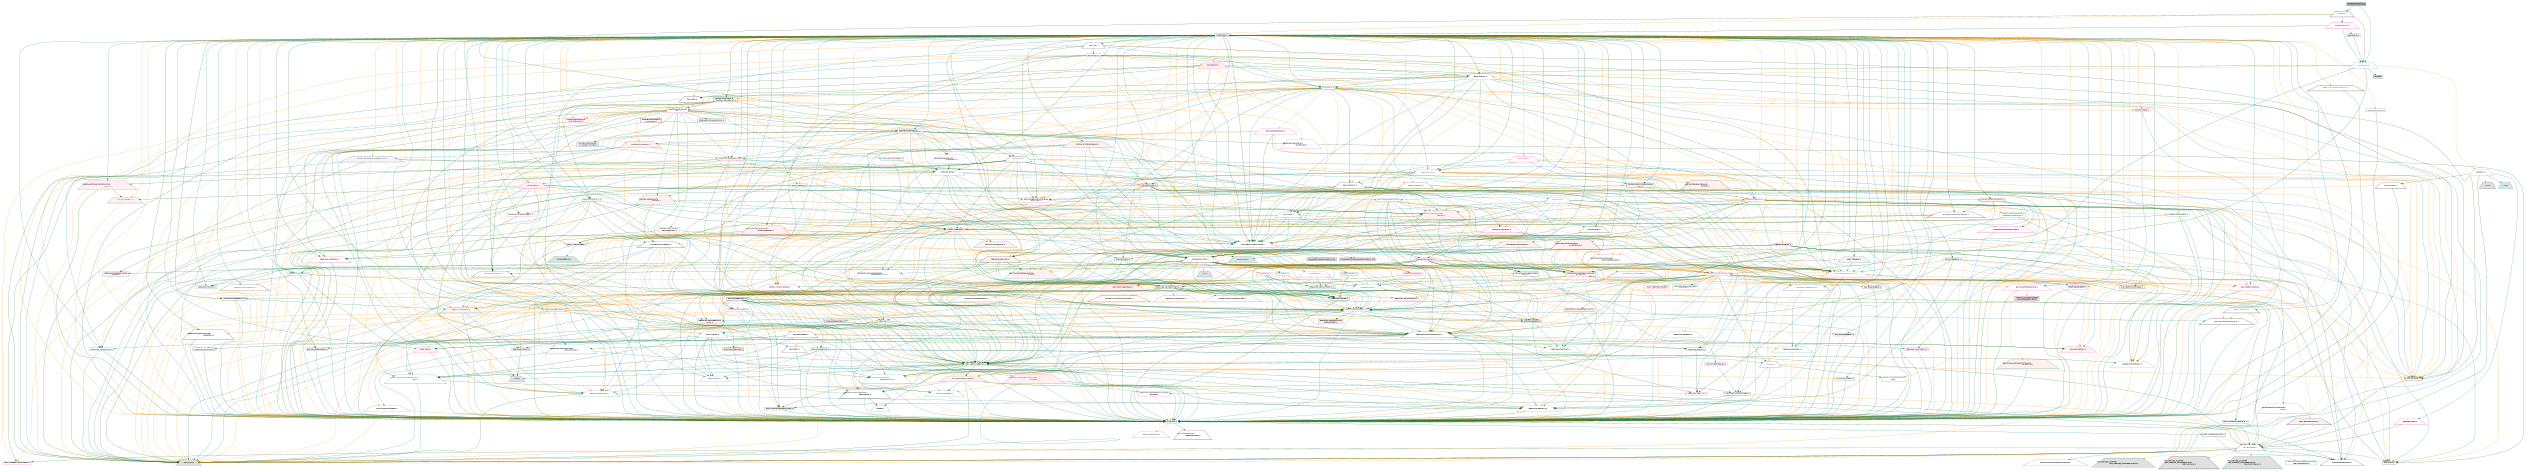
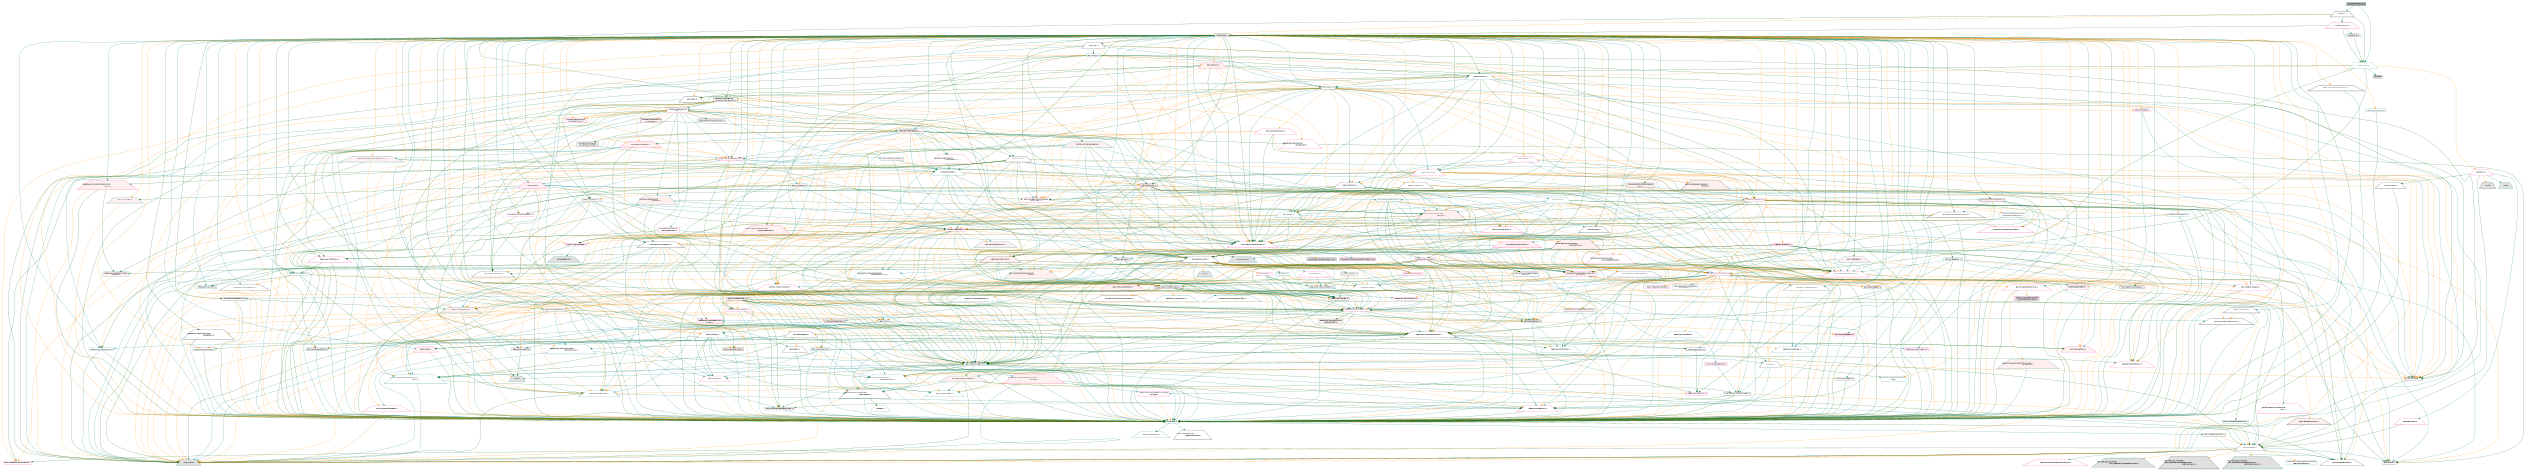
(1863, 52) -> (431, 42)
(1117, 158) -> (613, 200)
(1443, 188) -> (1396, 181)
(117, 193) -> (103, 231)
none -> (1153, 202)
(350, 205) -> none
(575, 239) -> (949, 254)
(1517, 245) -> (1517, 245)
none -> (933, 248)
(1491, 298) -> (1491, 298)
(777, 331) -> none
(1236, 332) -> (1187, 328)
(1126, 353) -> (1179, 360)
(1665, 419) -> none
(1665, 419) -> (1665, 419)
(1163, 427) -> (1163, 427)
